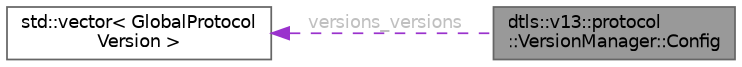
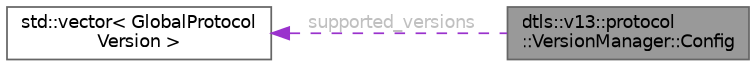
(382, 24) -> (389, 24)
